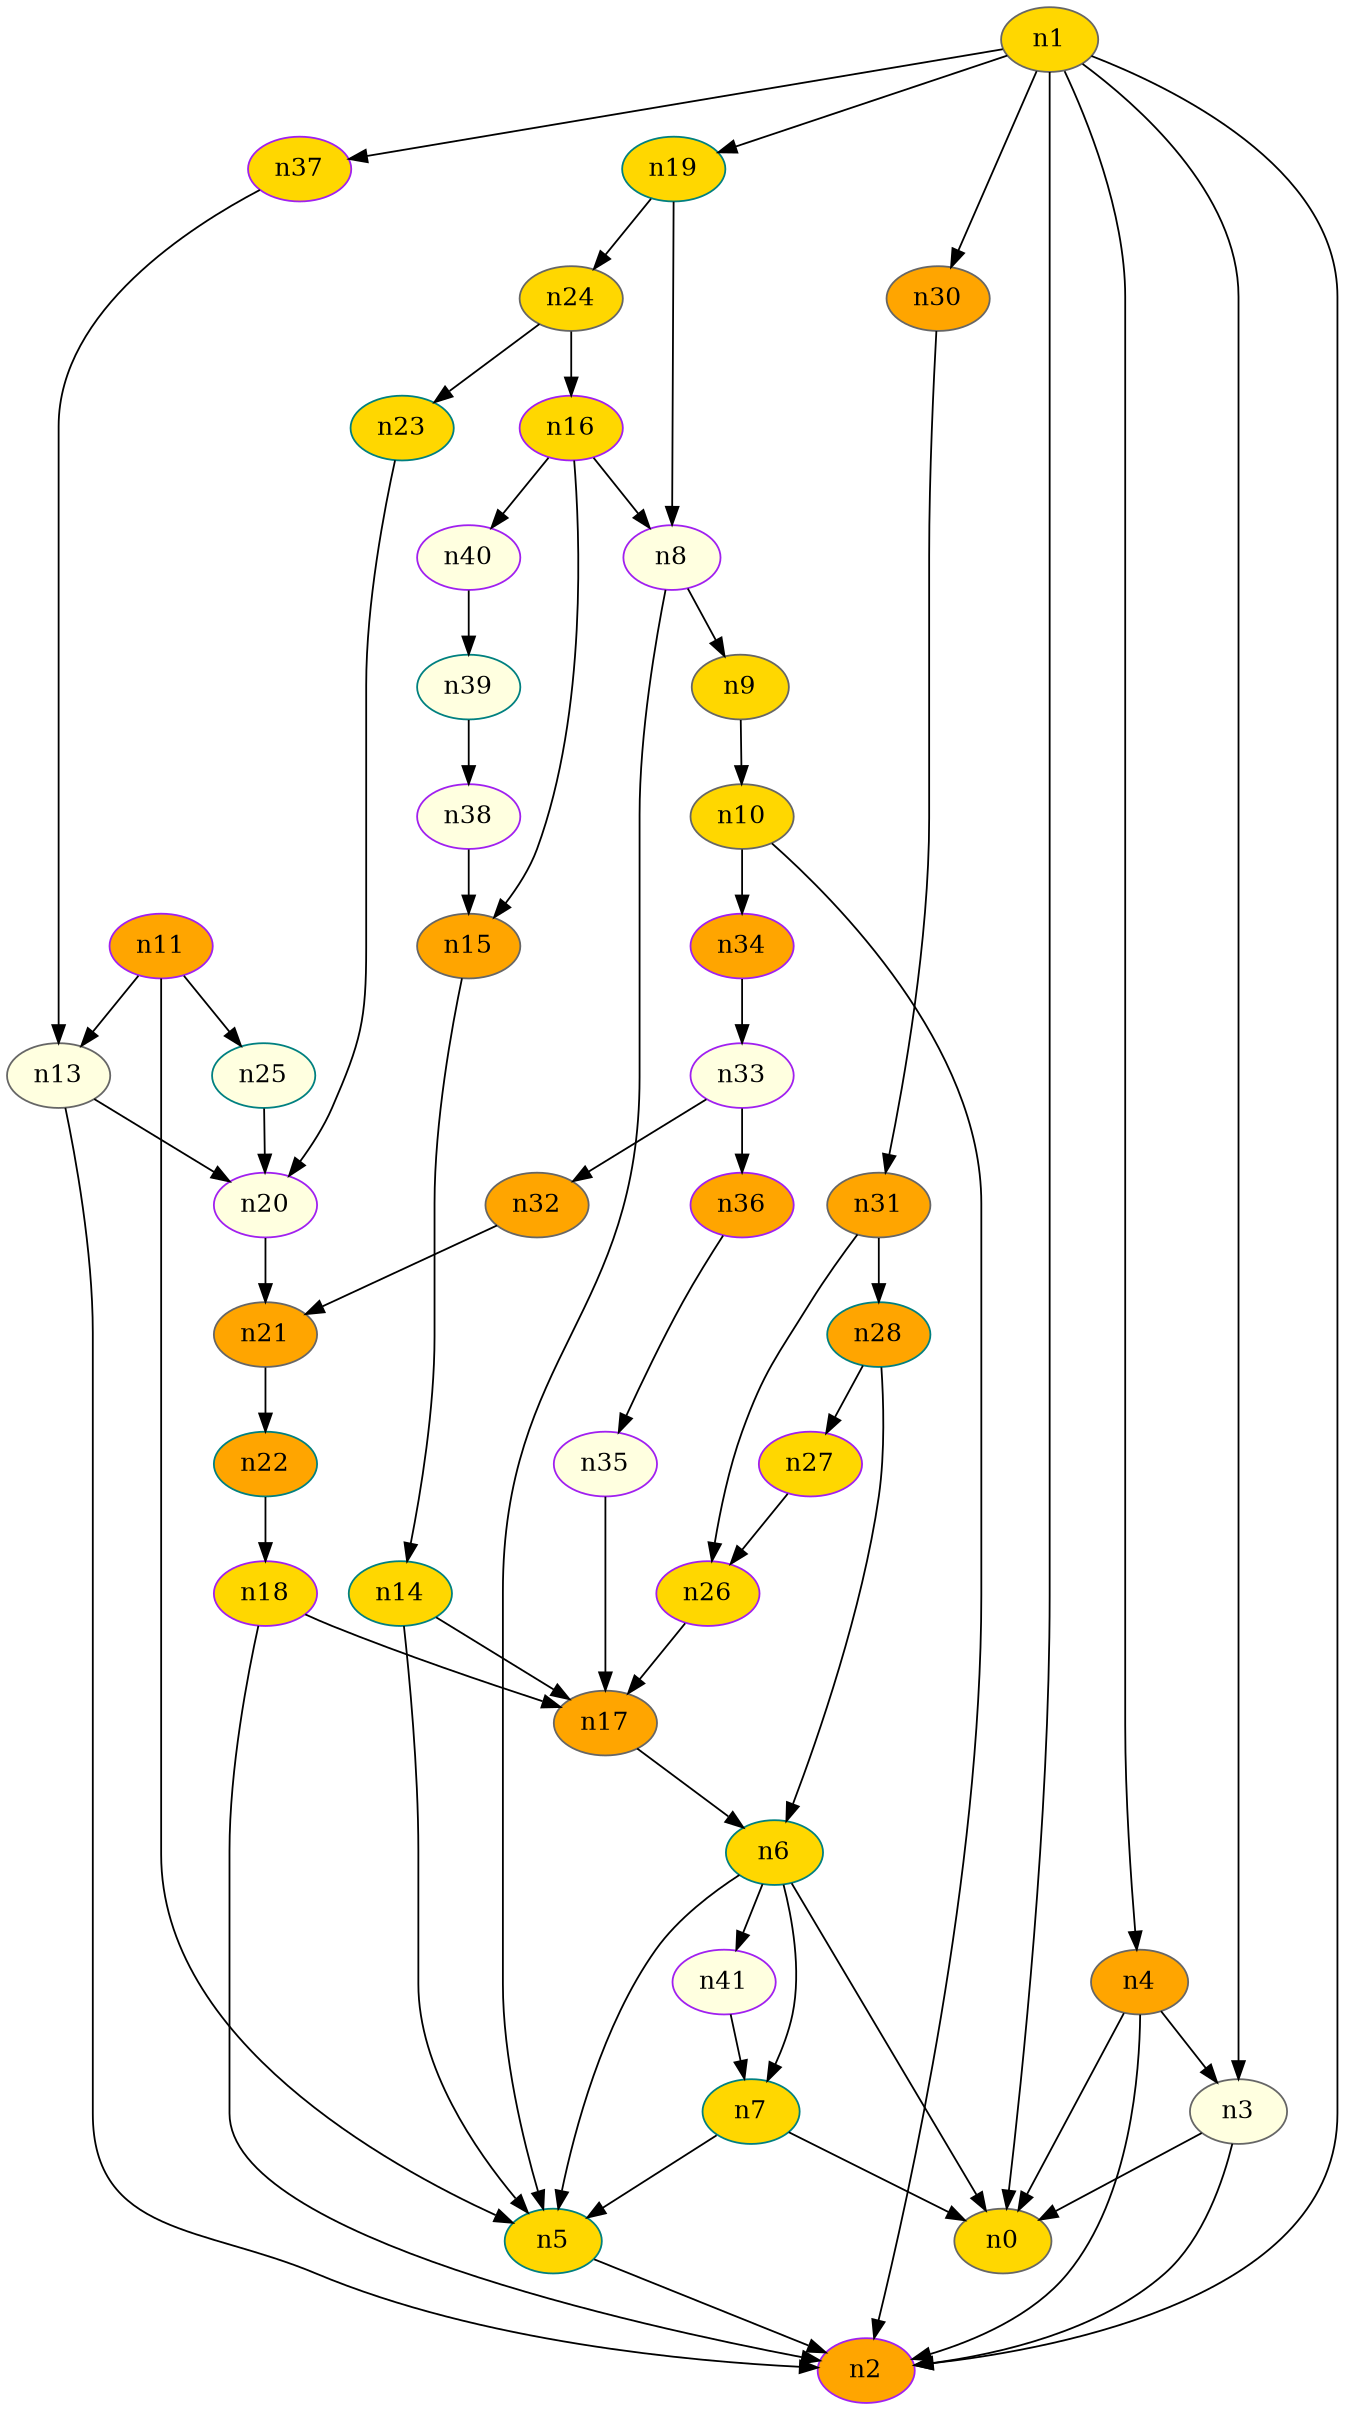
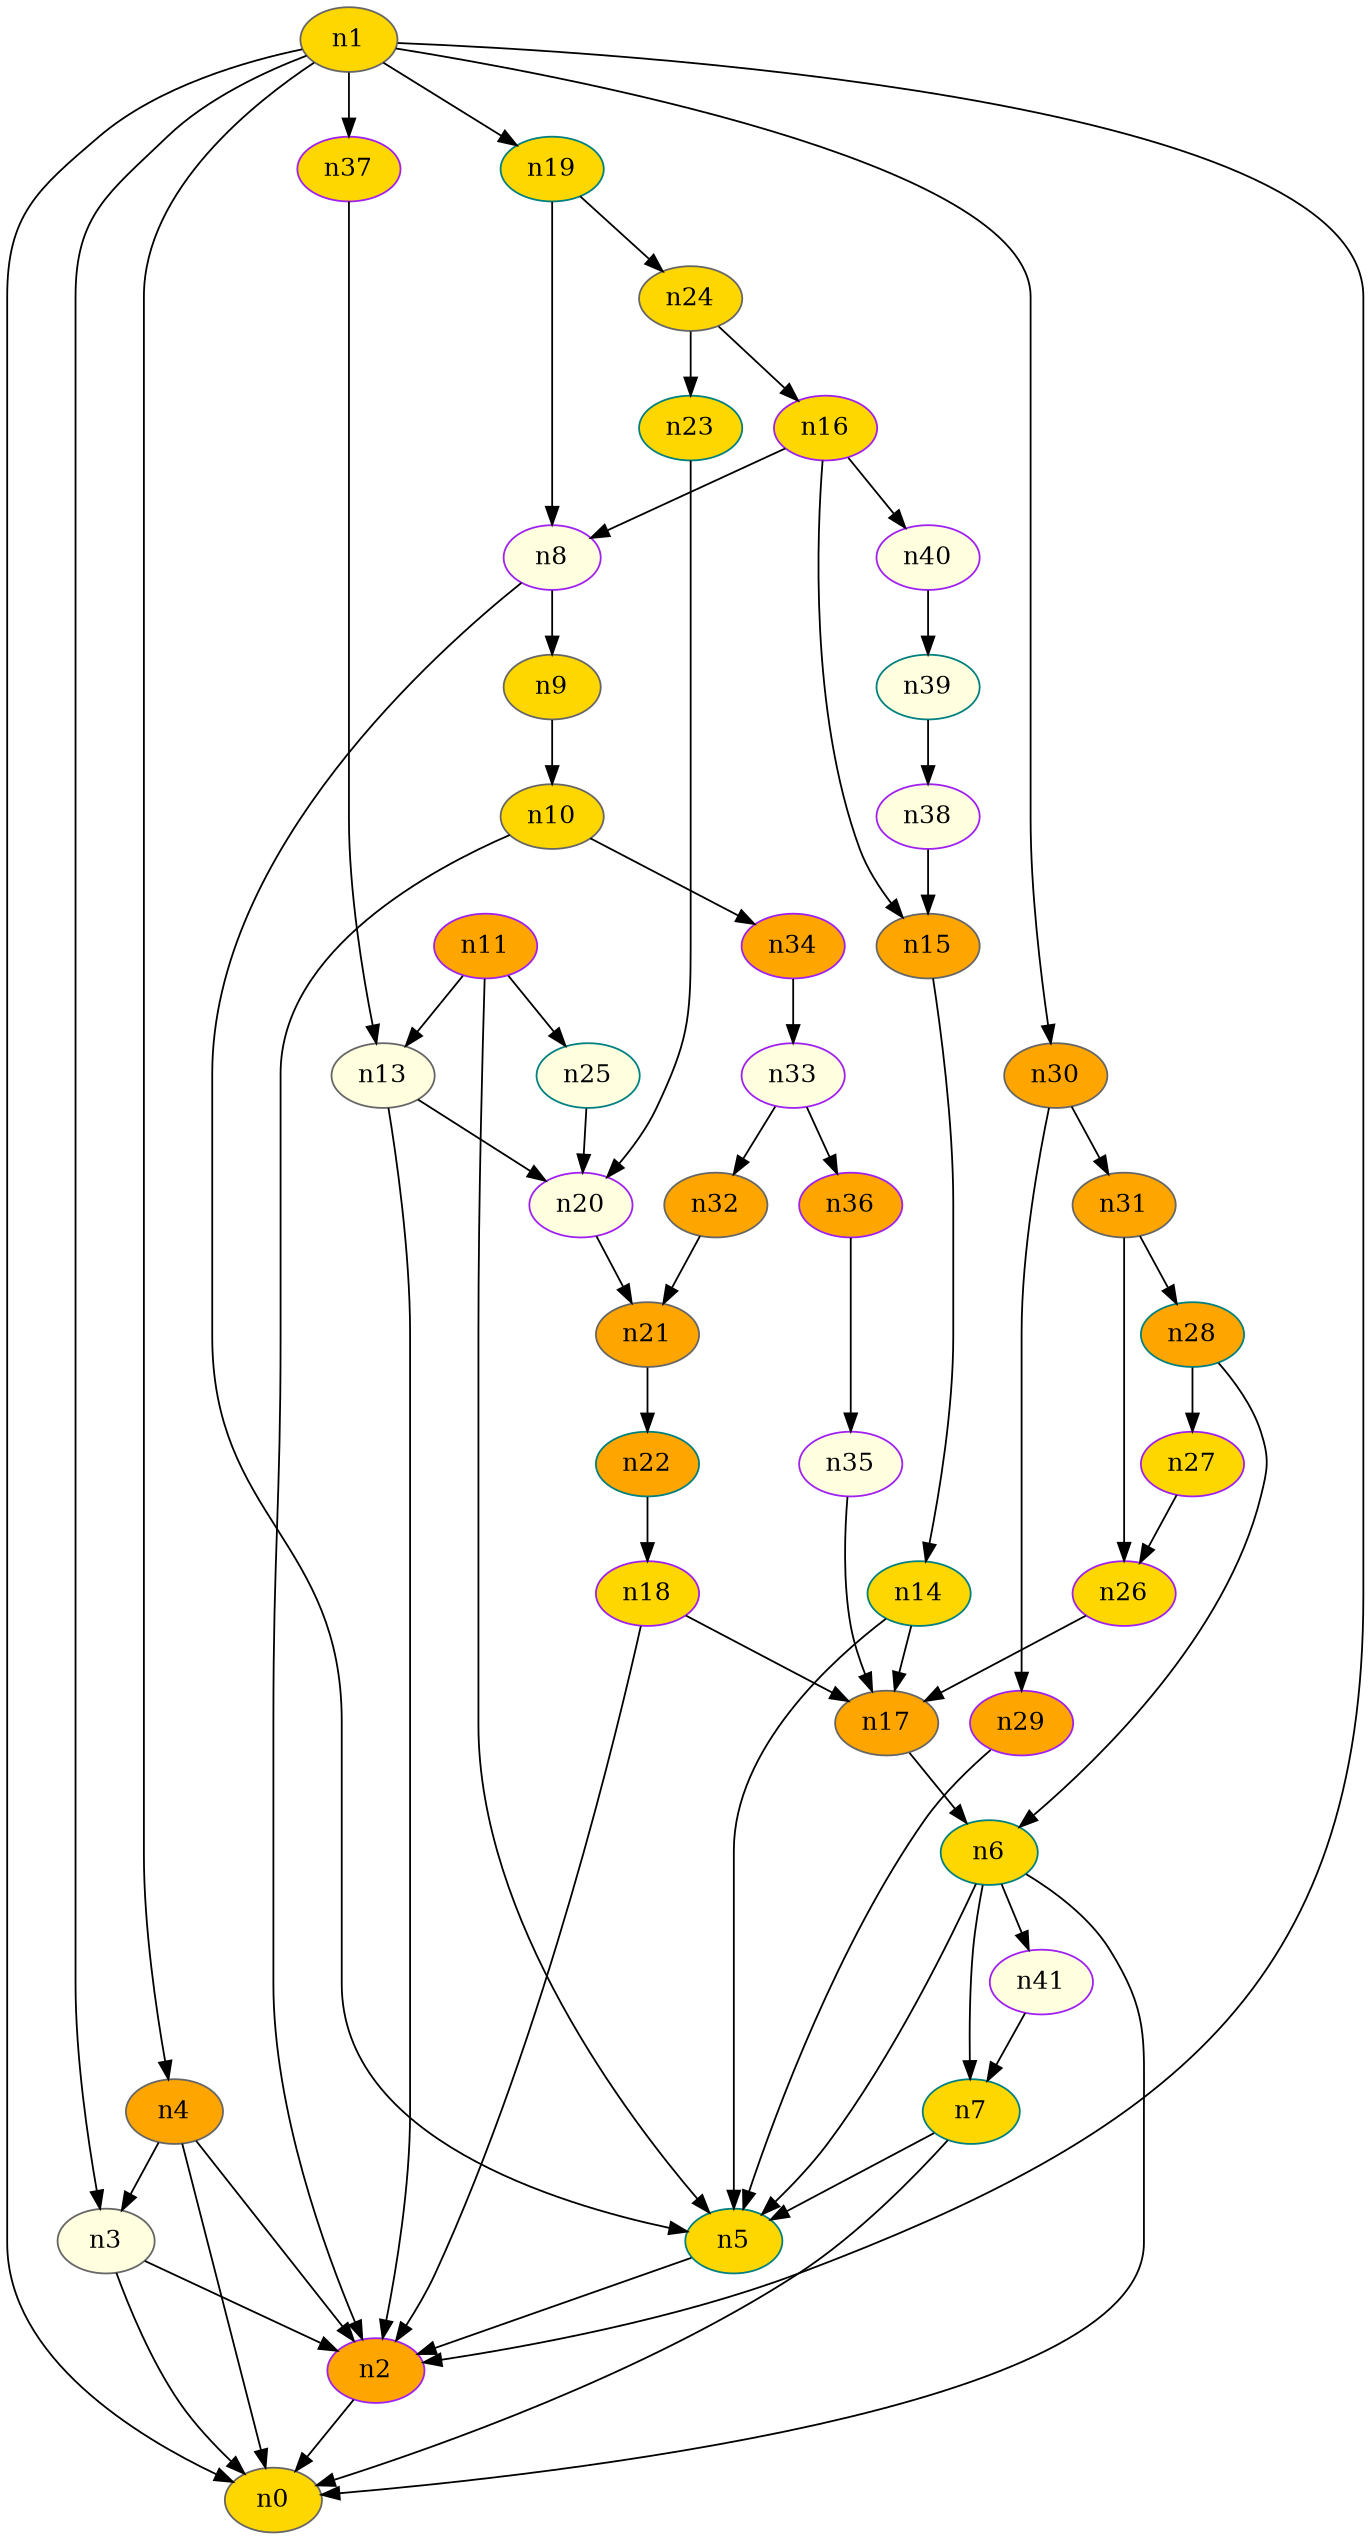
none -> (1022, 1723)
none -> (330, 2428)
